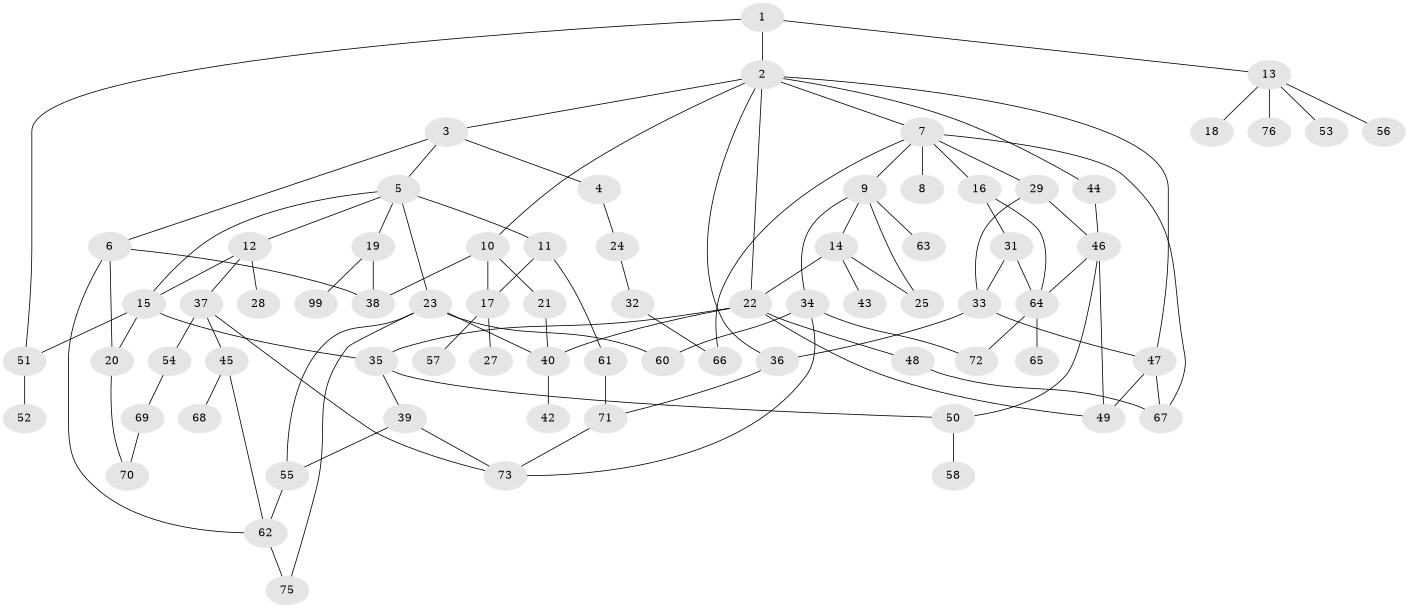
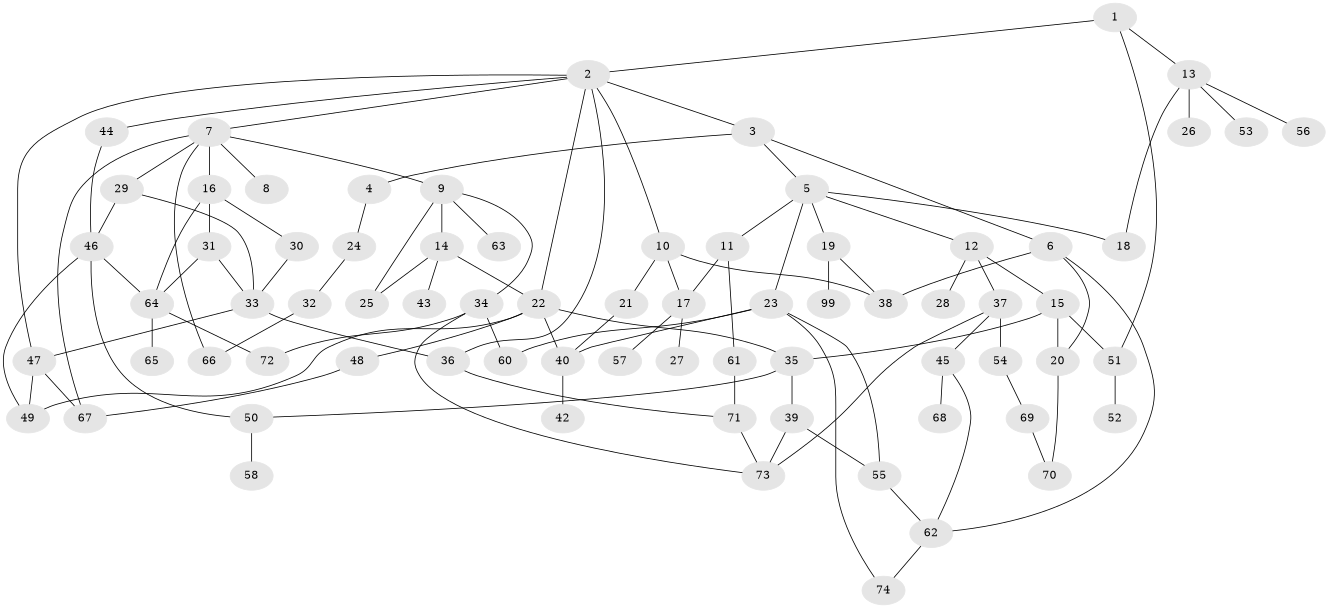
(1269, 132) -> (1189, 132)
(254, 218) -> (981, 214)
none -> (297, 247)
(287, 591) -> (884, 591)
